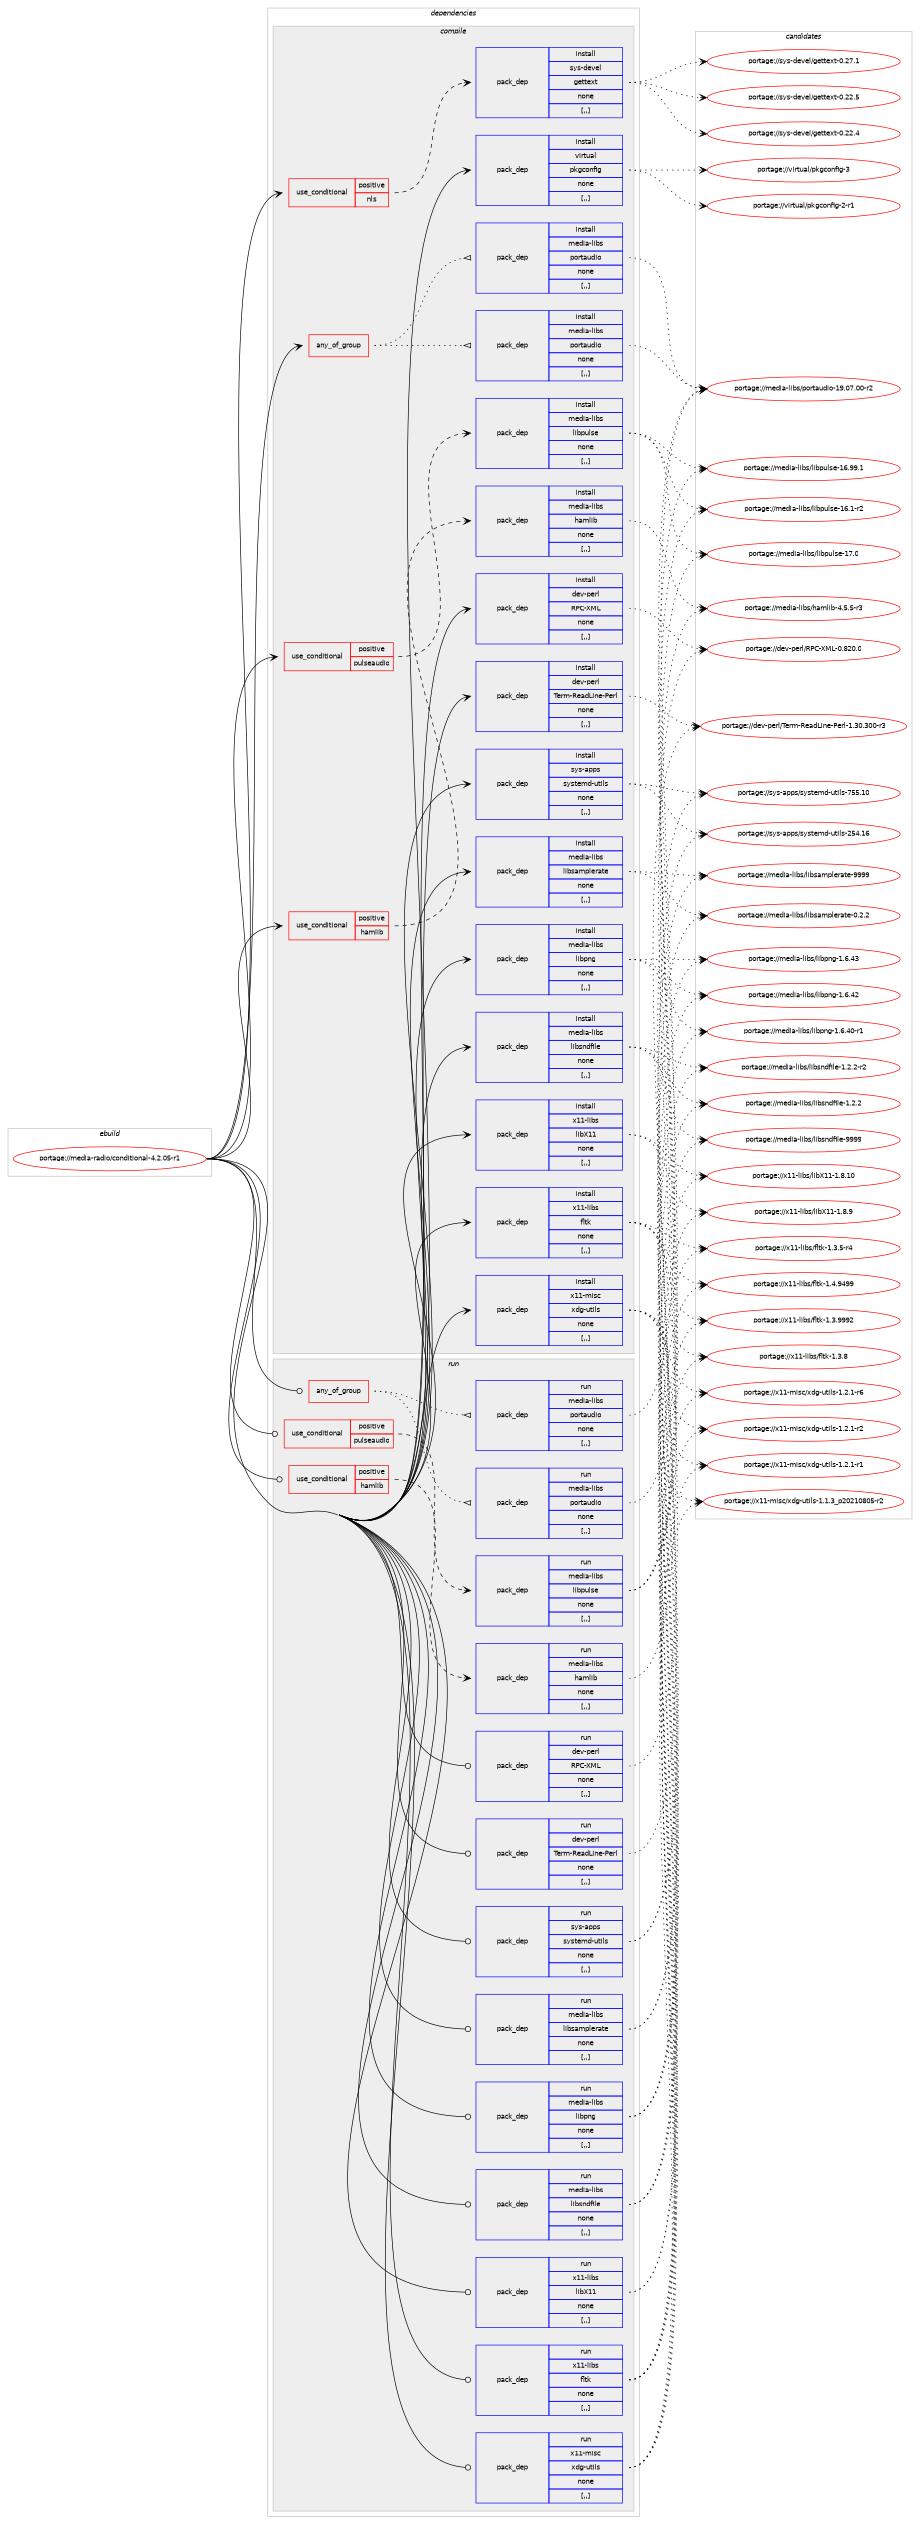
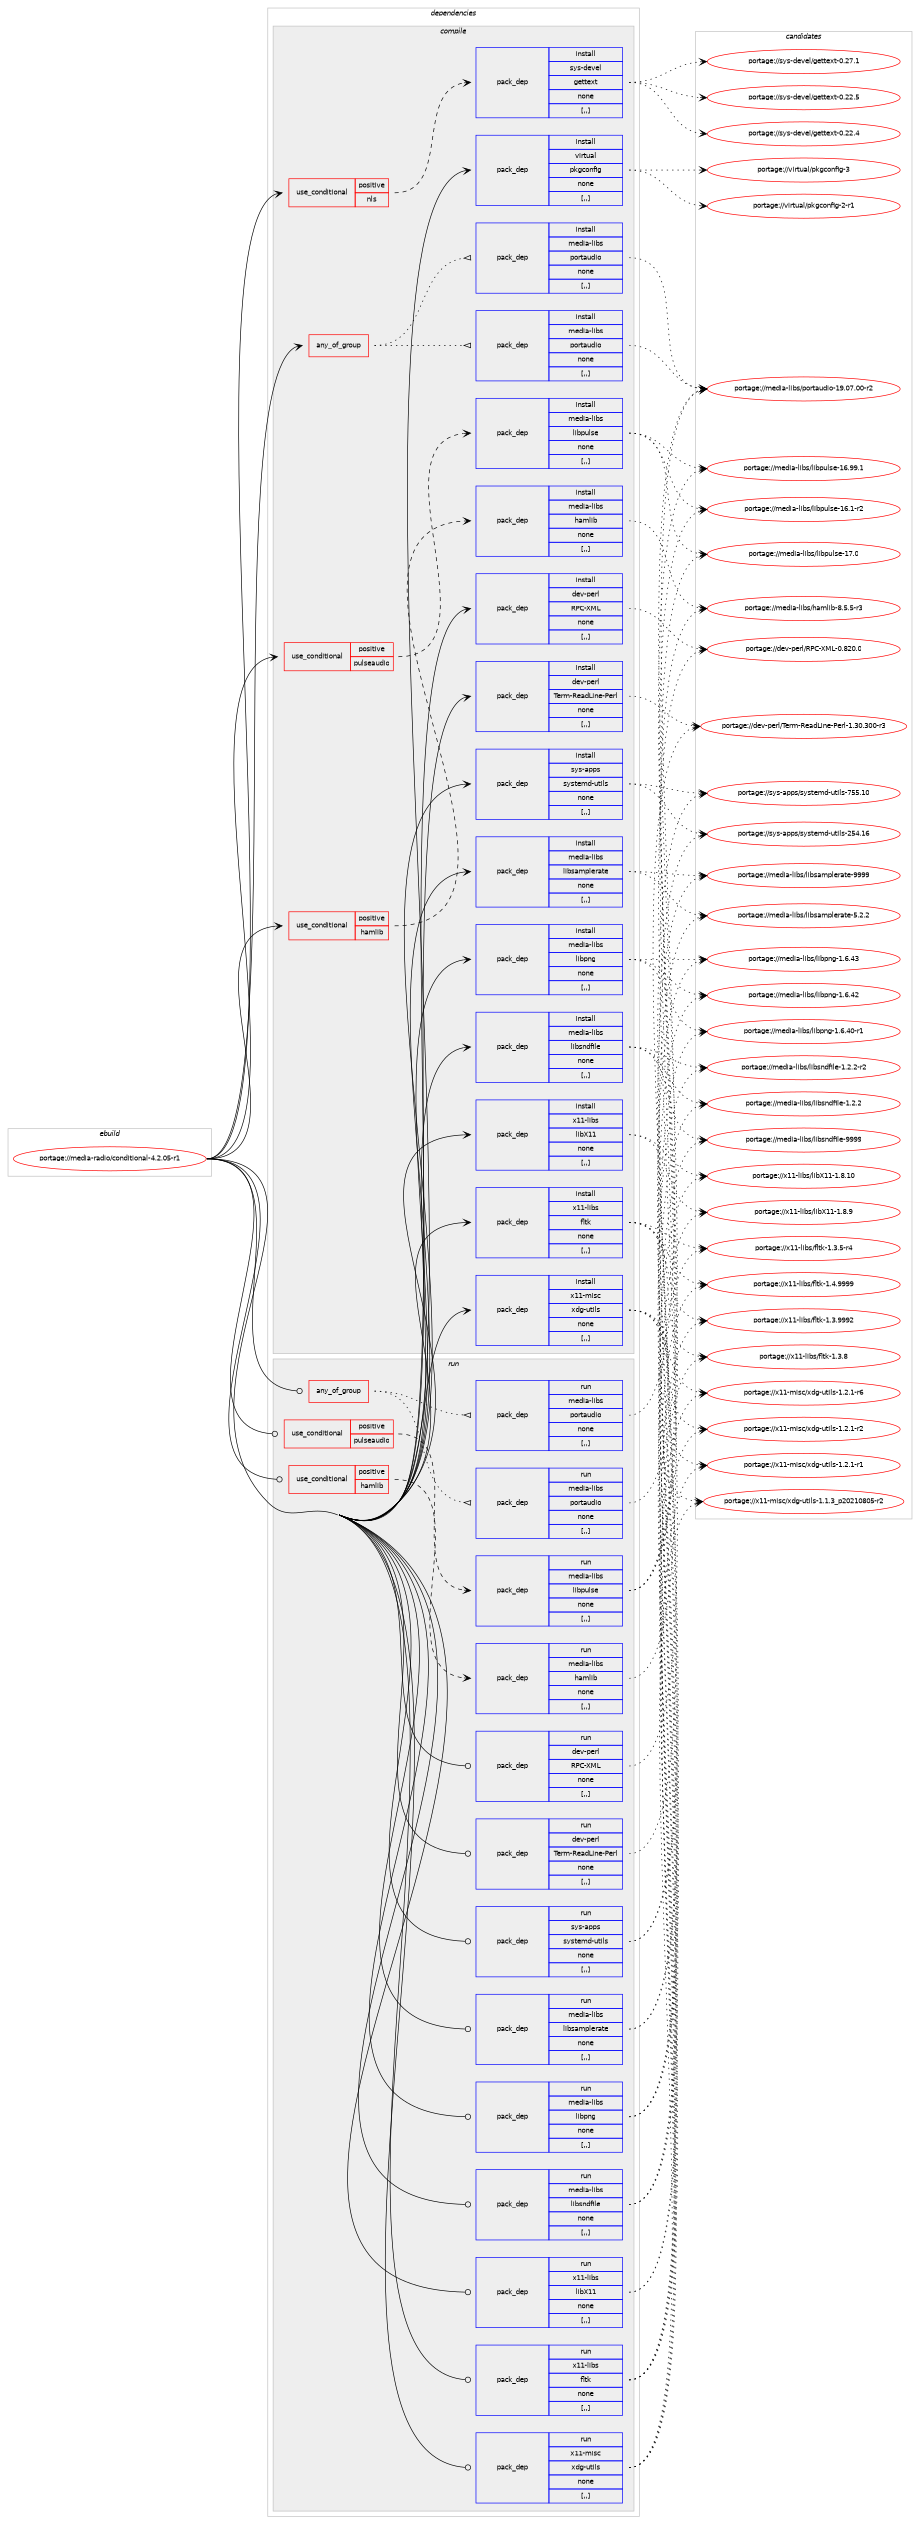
(804, 609) -> (804, 609)
(804, 916) -> (804, 916)
(804, 1285) -> (804, 1285)
